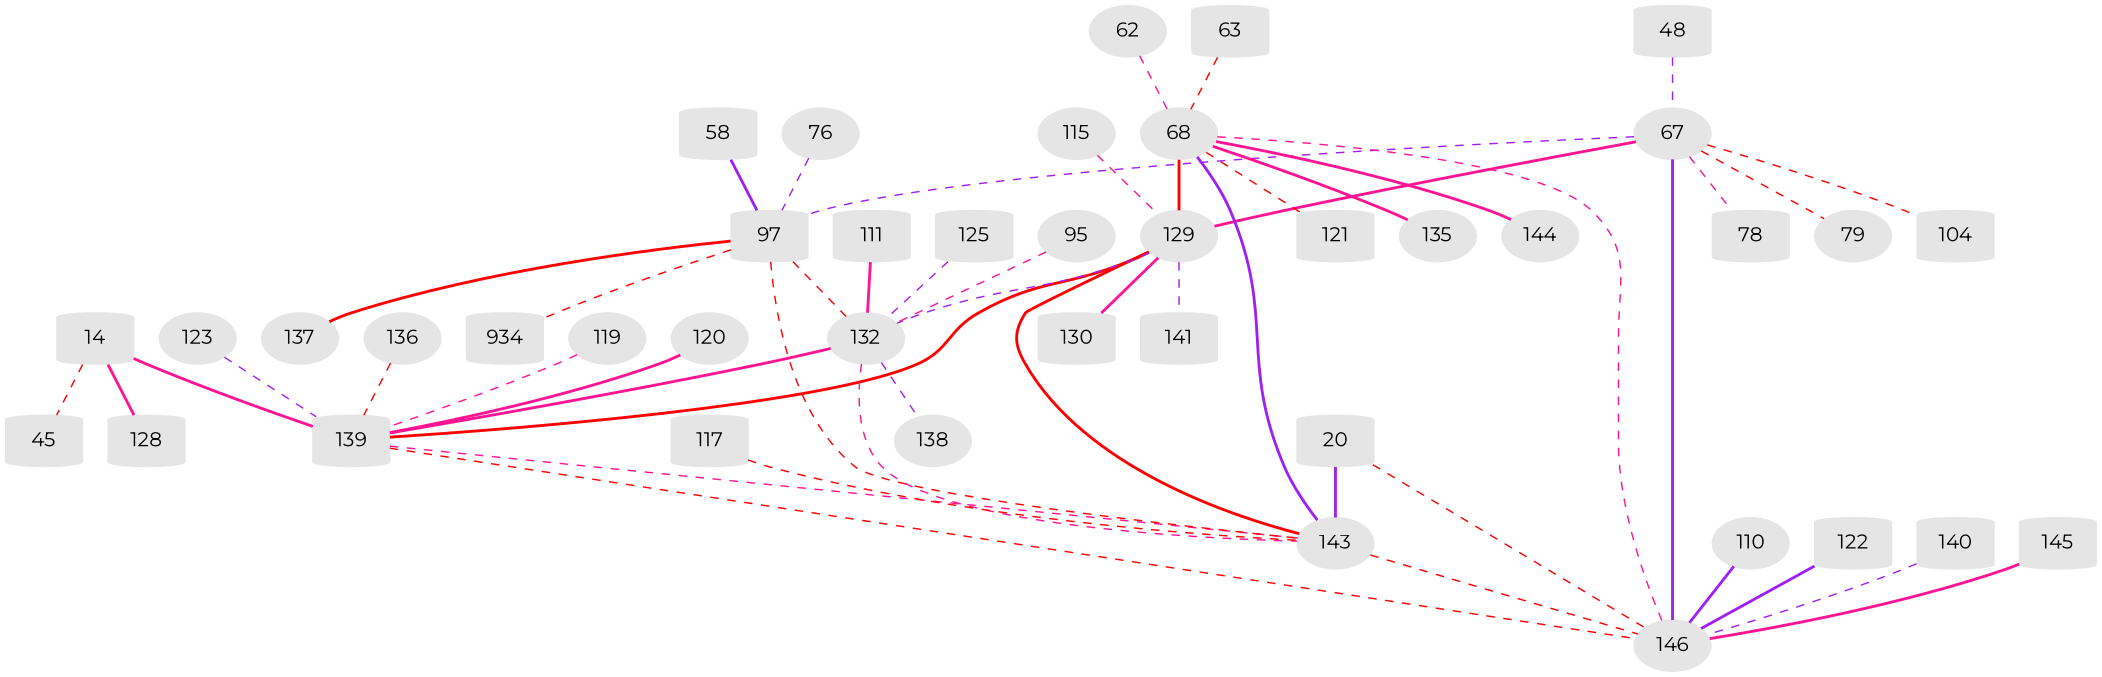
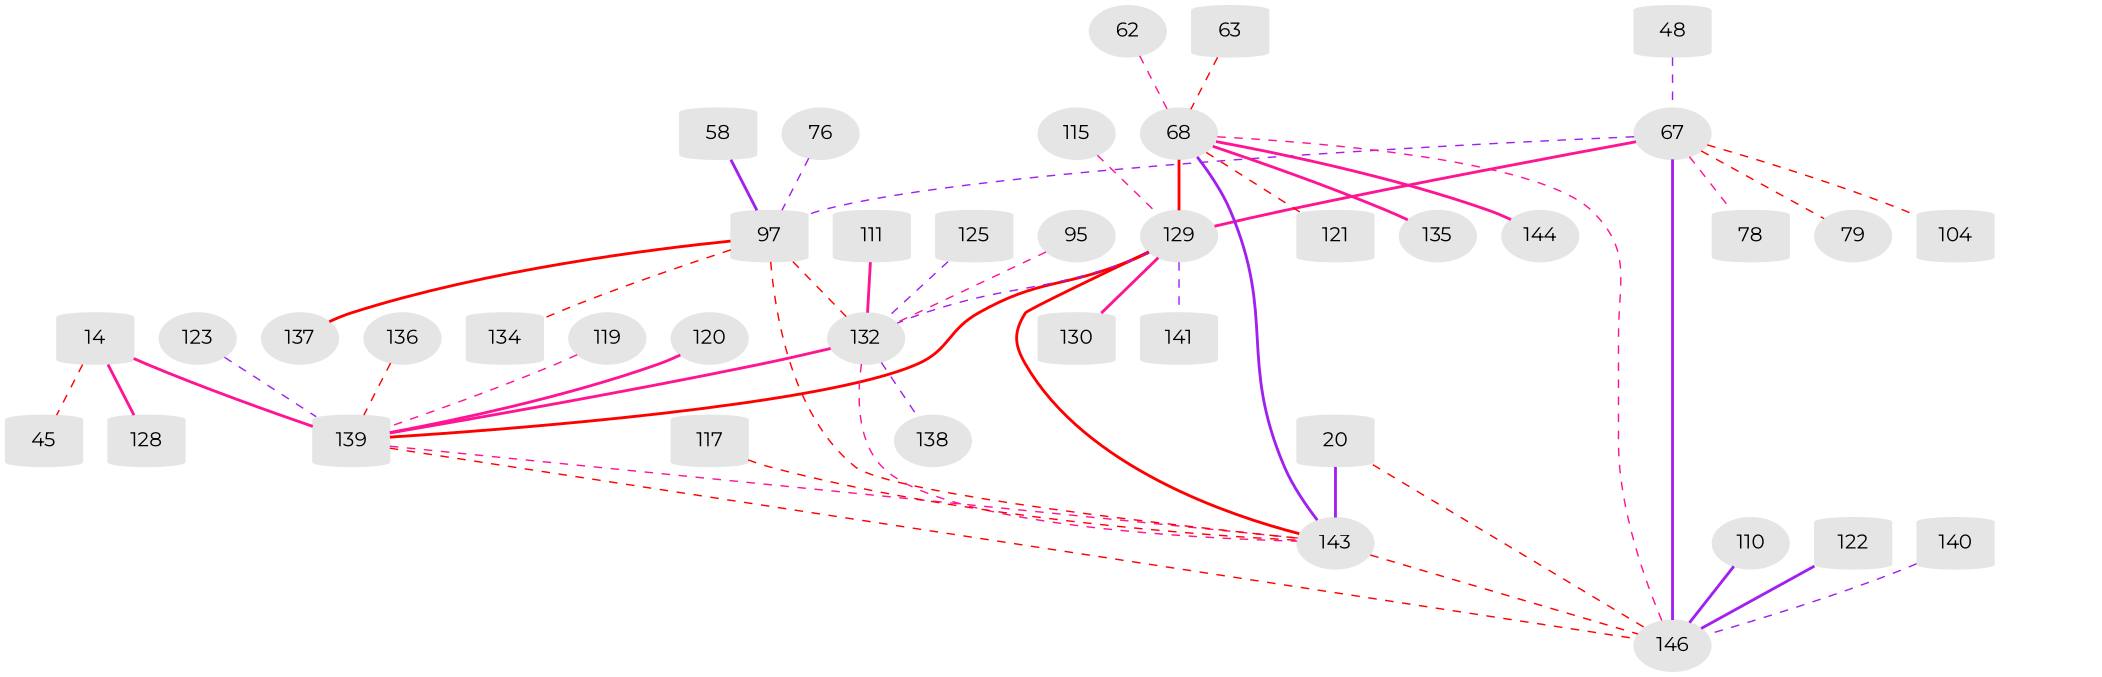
(505, 338) -> (505, 338)
(2058, 543) -> none
